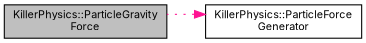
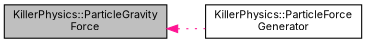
(181, 14) -> (191, 29)
